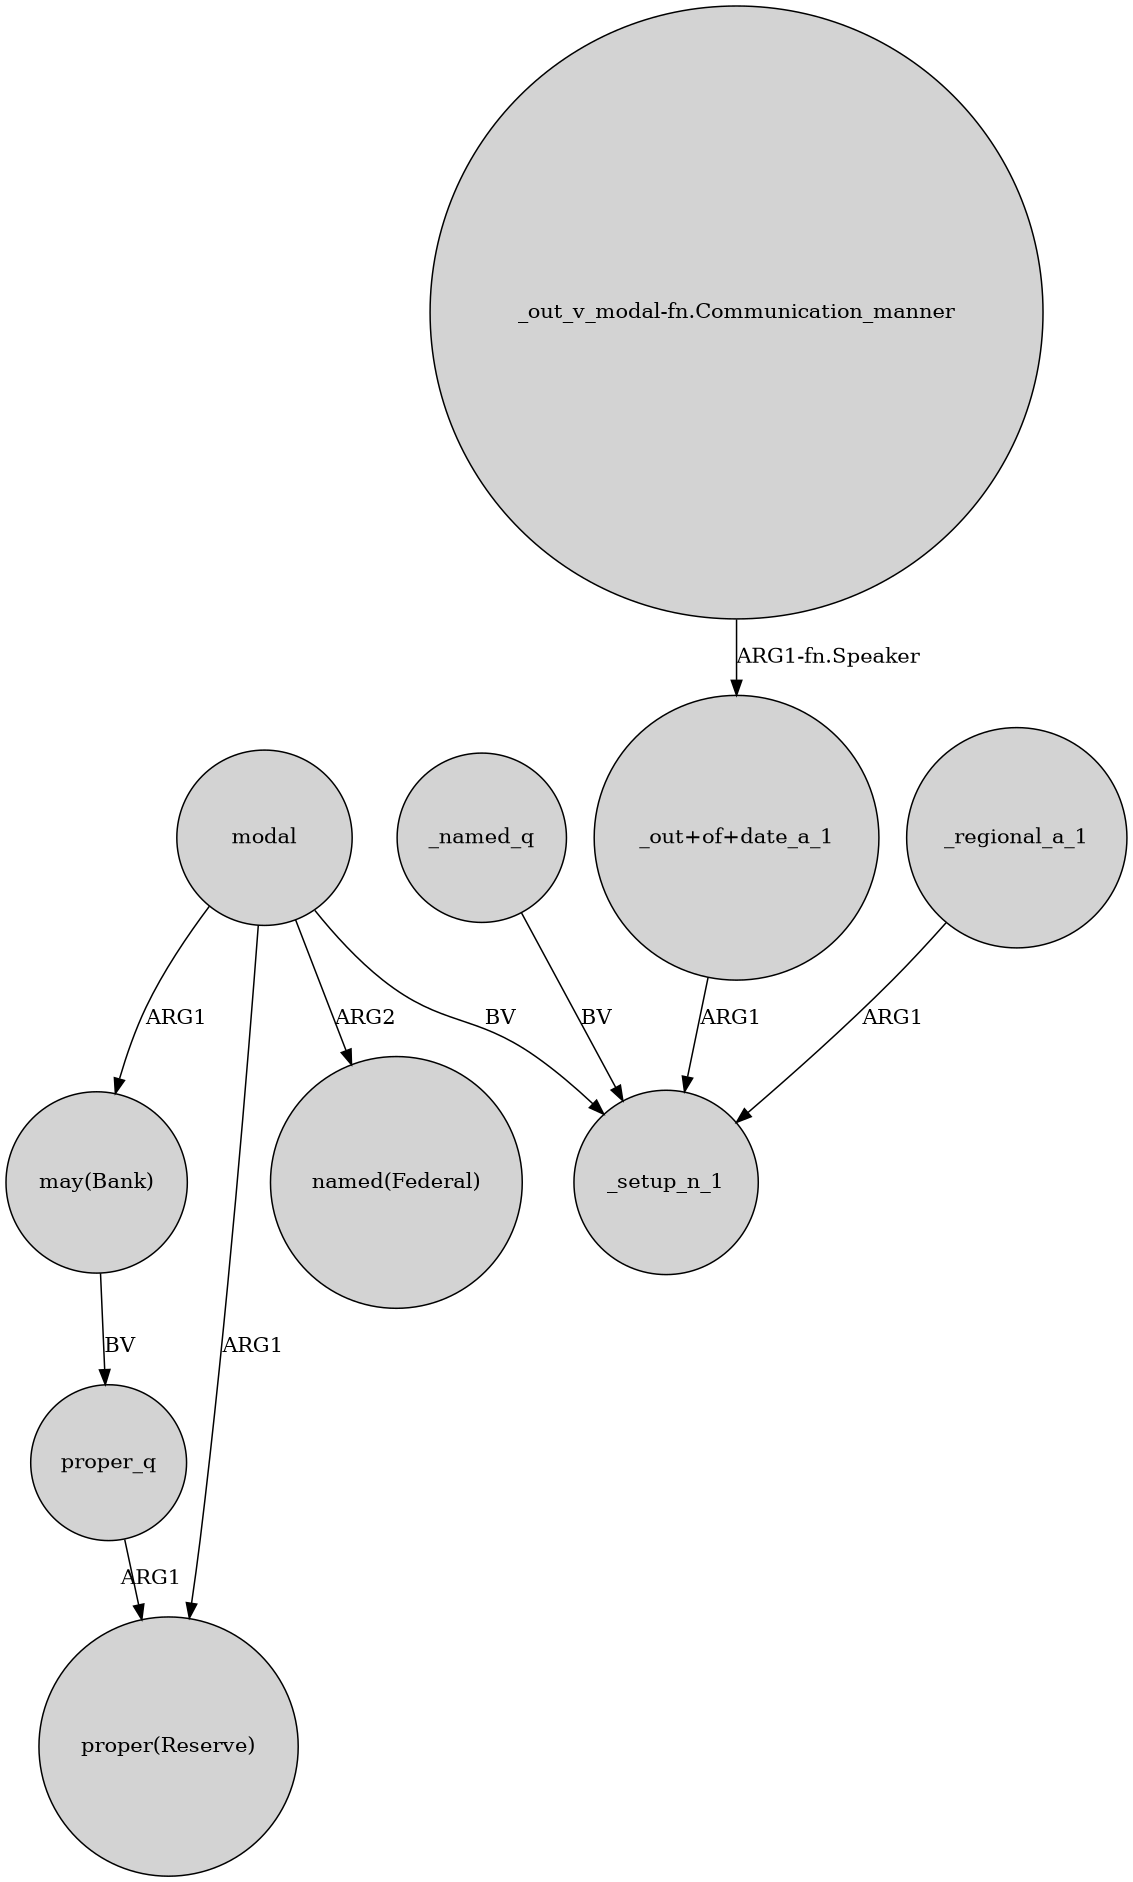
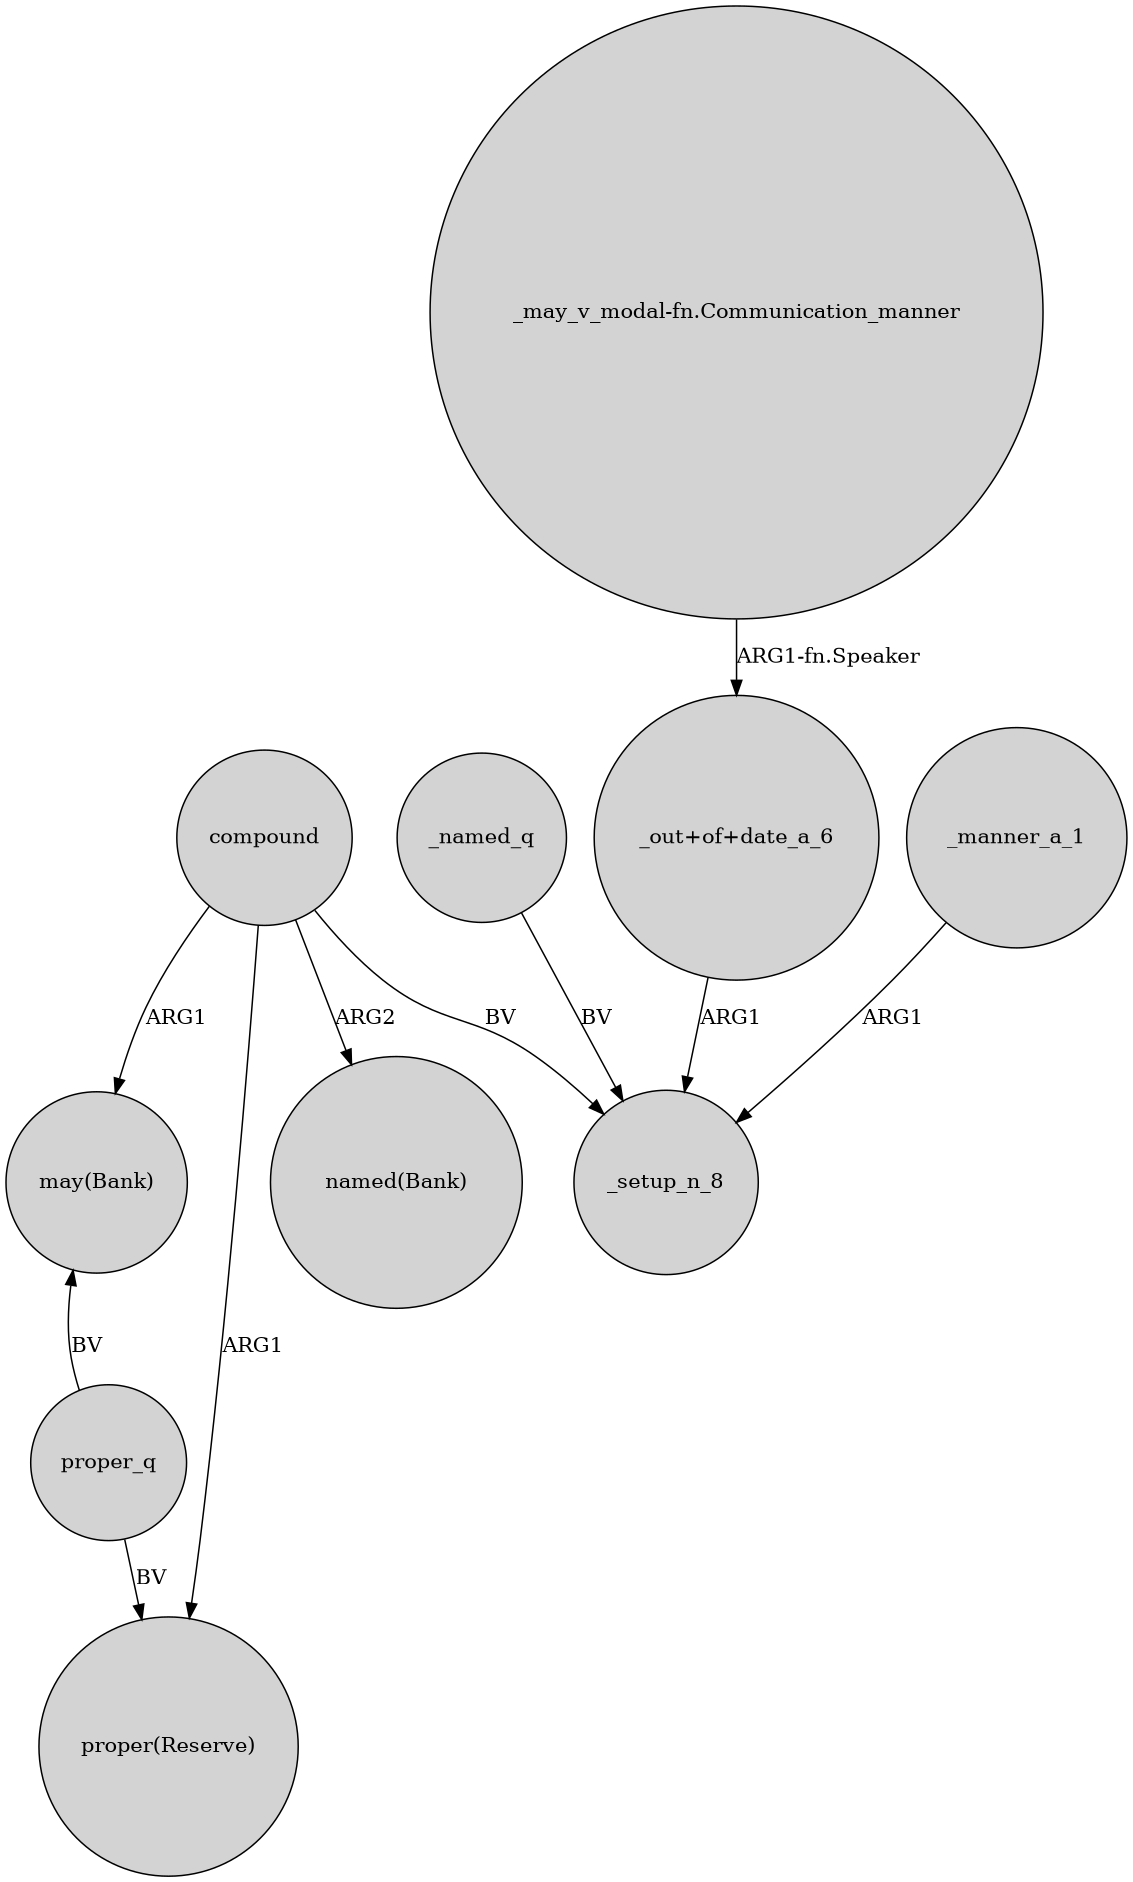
(737, 312) -> (737, 312)
(264, 838) -> (264, 838)
(737, 838) -> (737, 838)
(1017, 838) -> (1017, 838)
(396, 1182) -> (396, 1182)
(666, 1182) -> (666, 1182)
(103, 1321) -> (69, 1339)
(151, 1579) -> (151, 1579)
